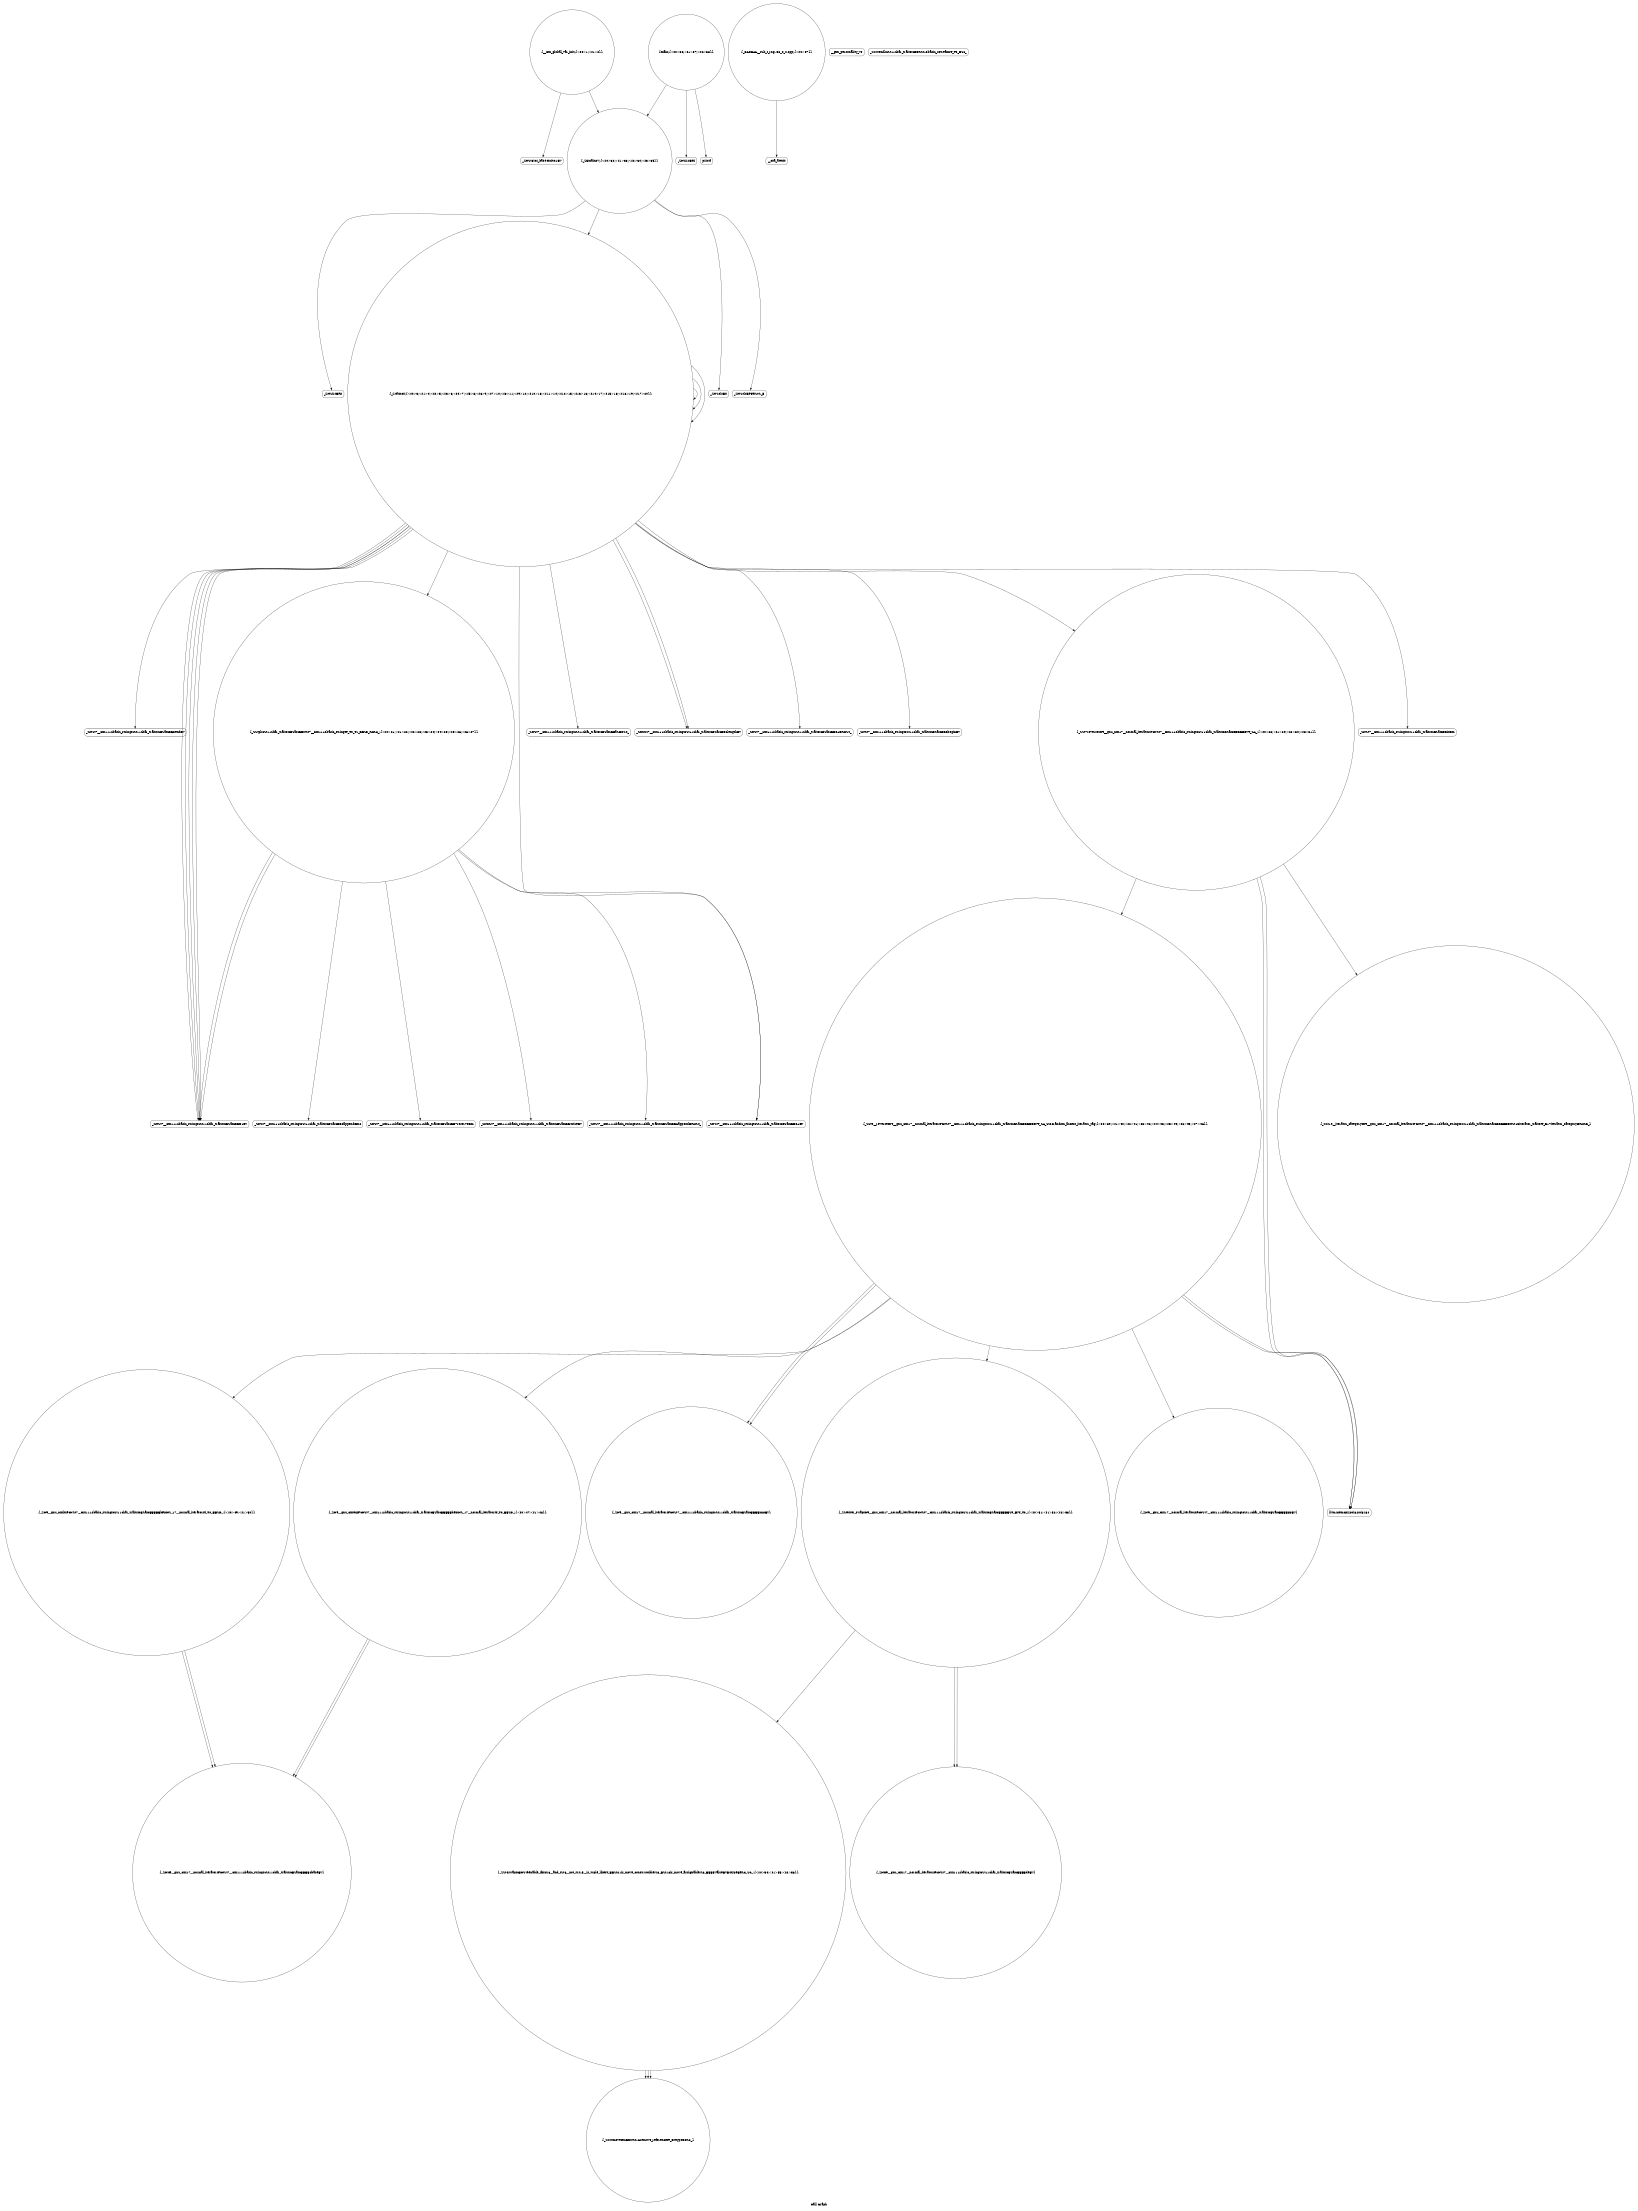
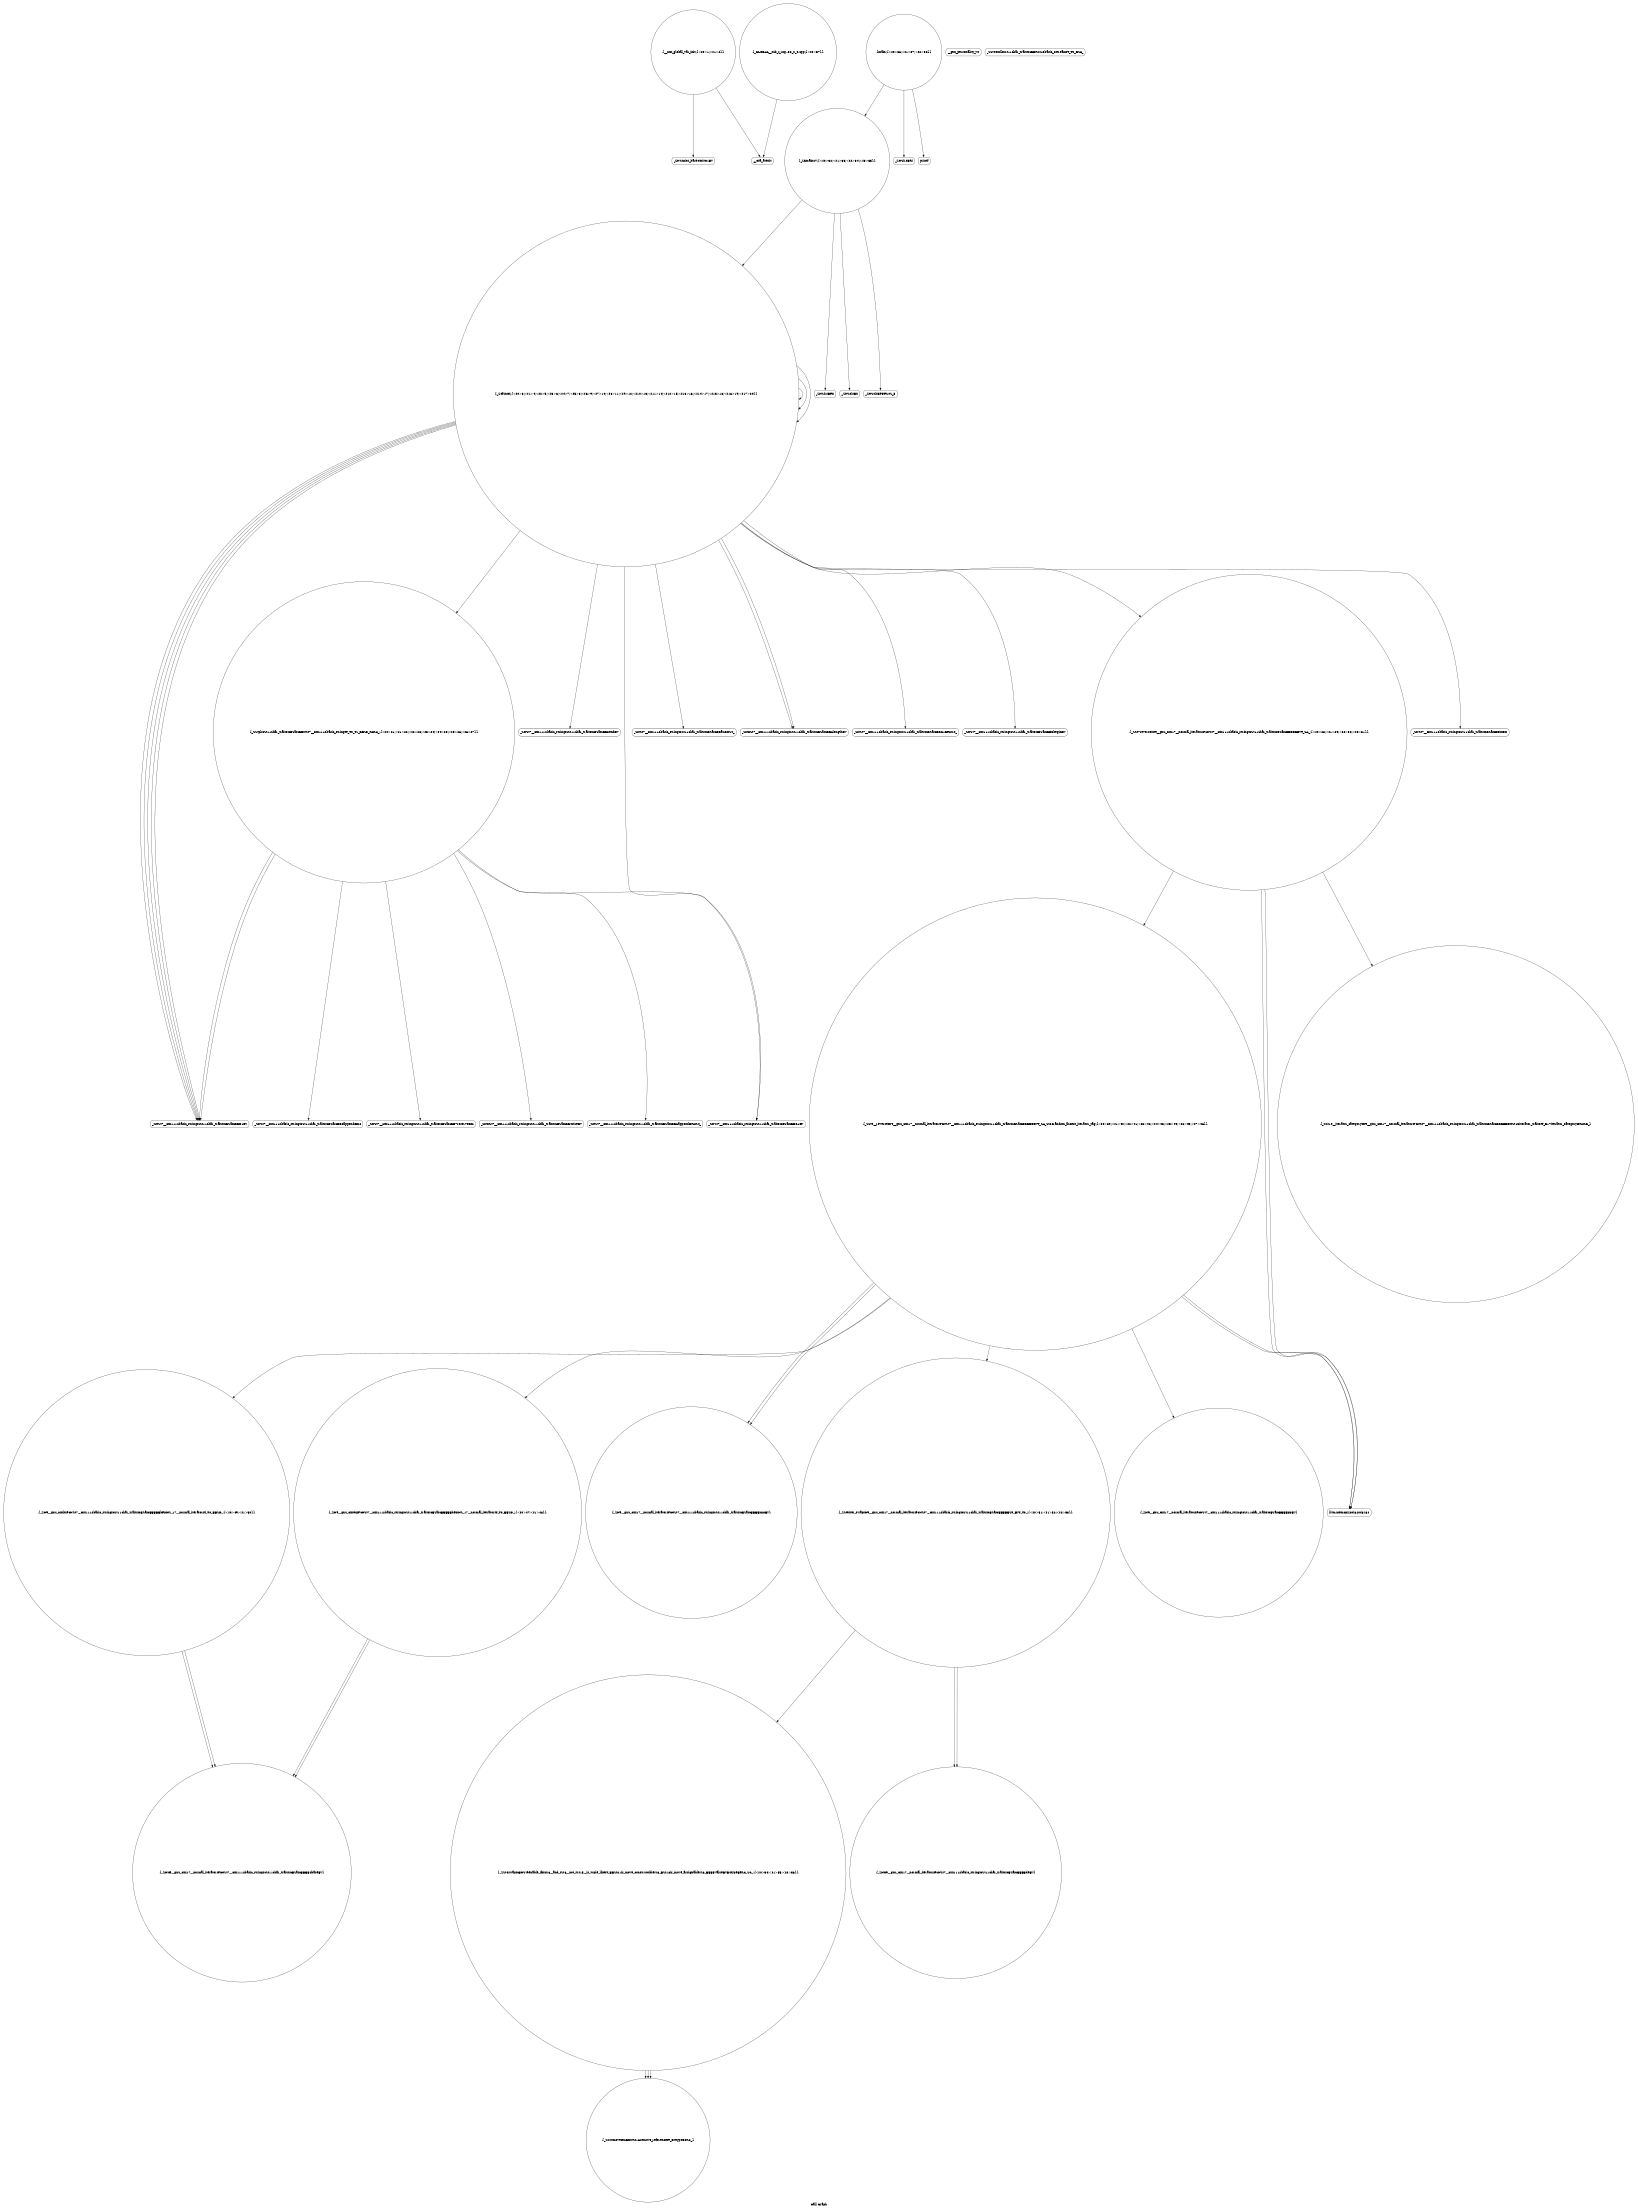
(593, 101) -> (738, 121)
